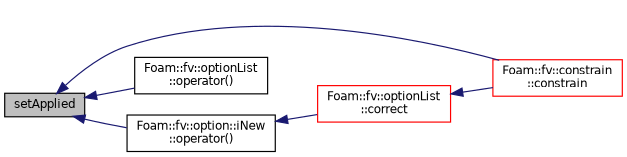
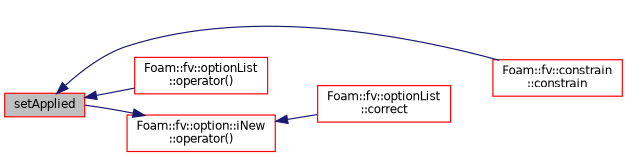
(201, 76) -> (201, 76)
(478, 90) -> none
(45, 105) -> (45, 105)
(106, 124) -> (109, 109)
(201, 133) -> (201, 133)
